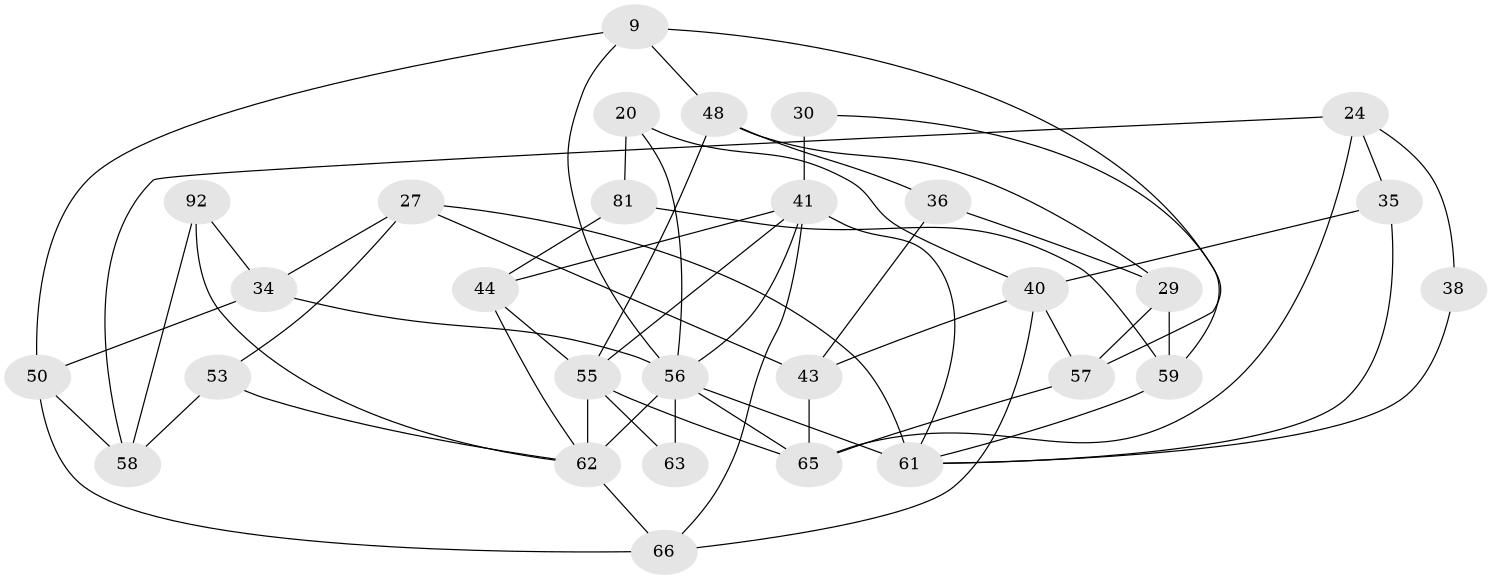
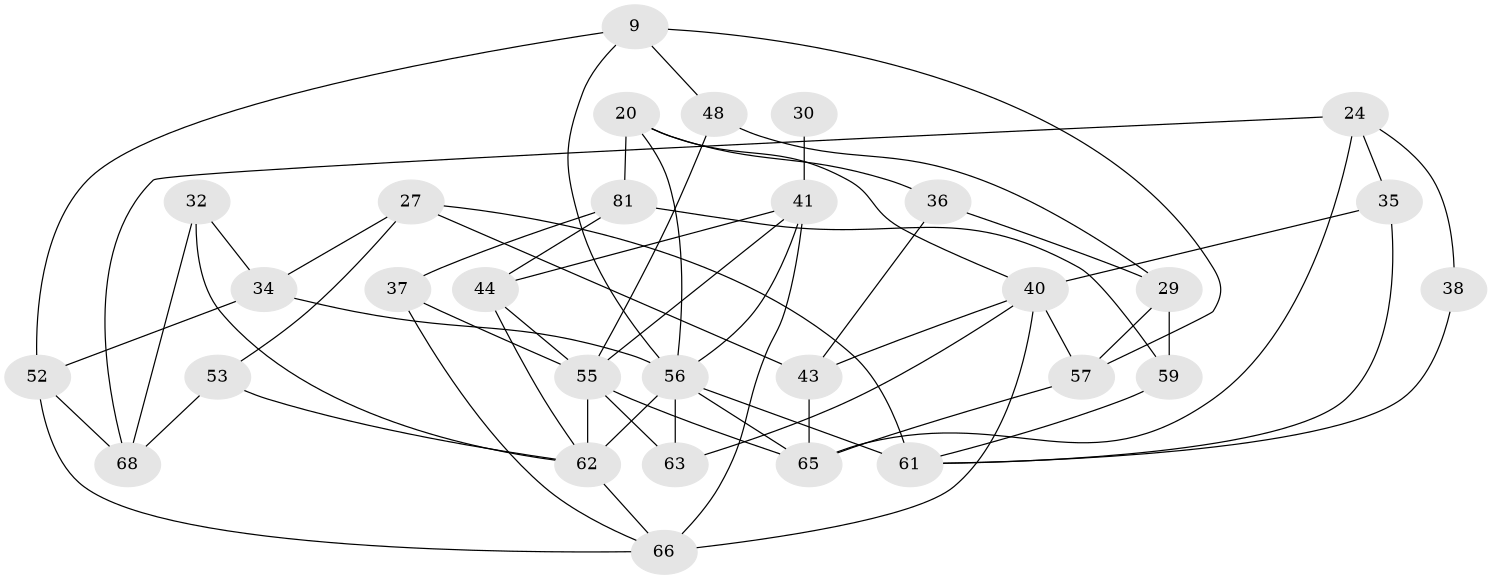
(826, 159) -> (841, 168)
(1091, 168) -> none
(197, 202) -> (197, 202)
none -> (398, 290)
(951, 295) -> none
(38, 377) -> (38, 377)
none -> (865, 393)
(128, 465) -> (128, 465)
